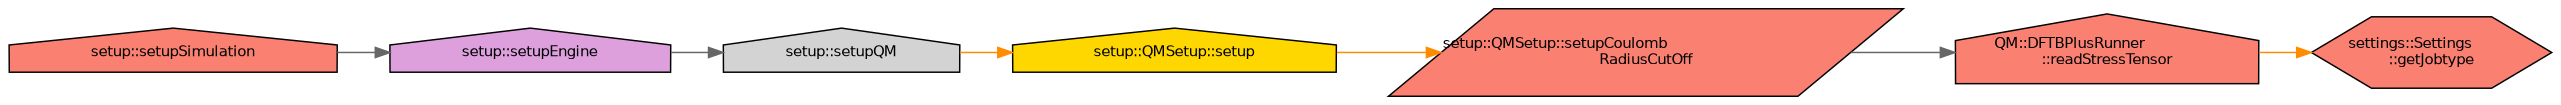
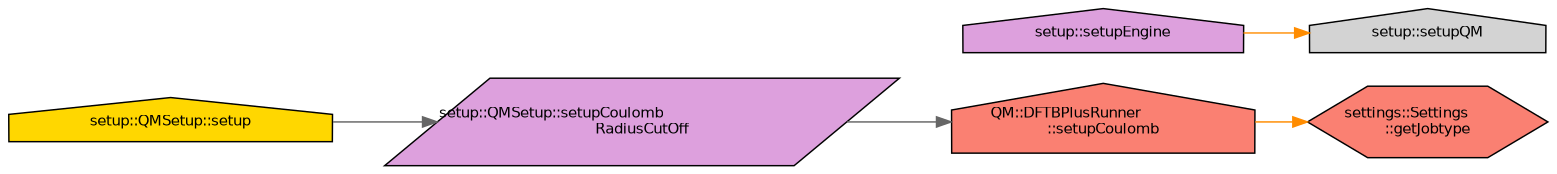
(173, 52) -> none
(690, 52) -> (1269, 33)
(979, 52) -> none
(1382, 52) -> (378, 122)
(1646, 52) -> (642, 122)
(2107, 52) -> (1103, 122)
